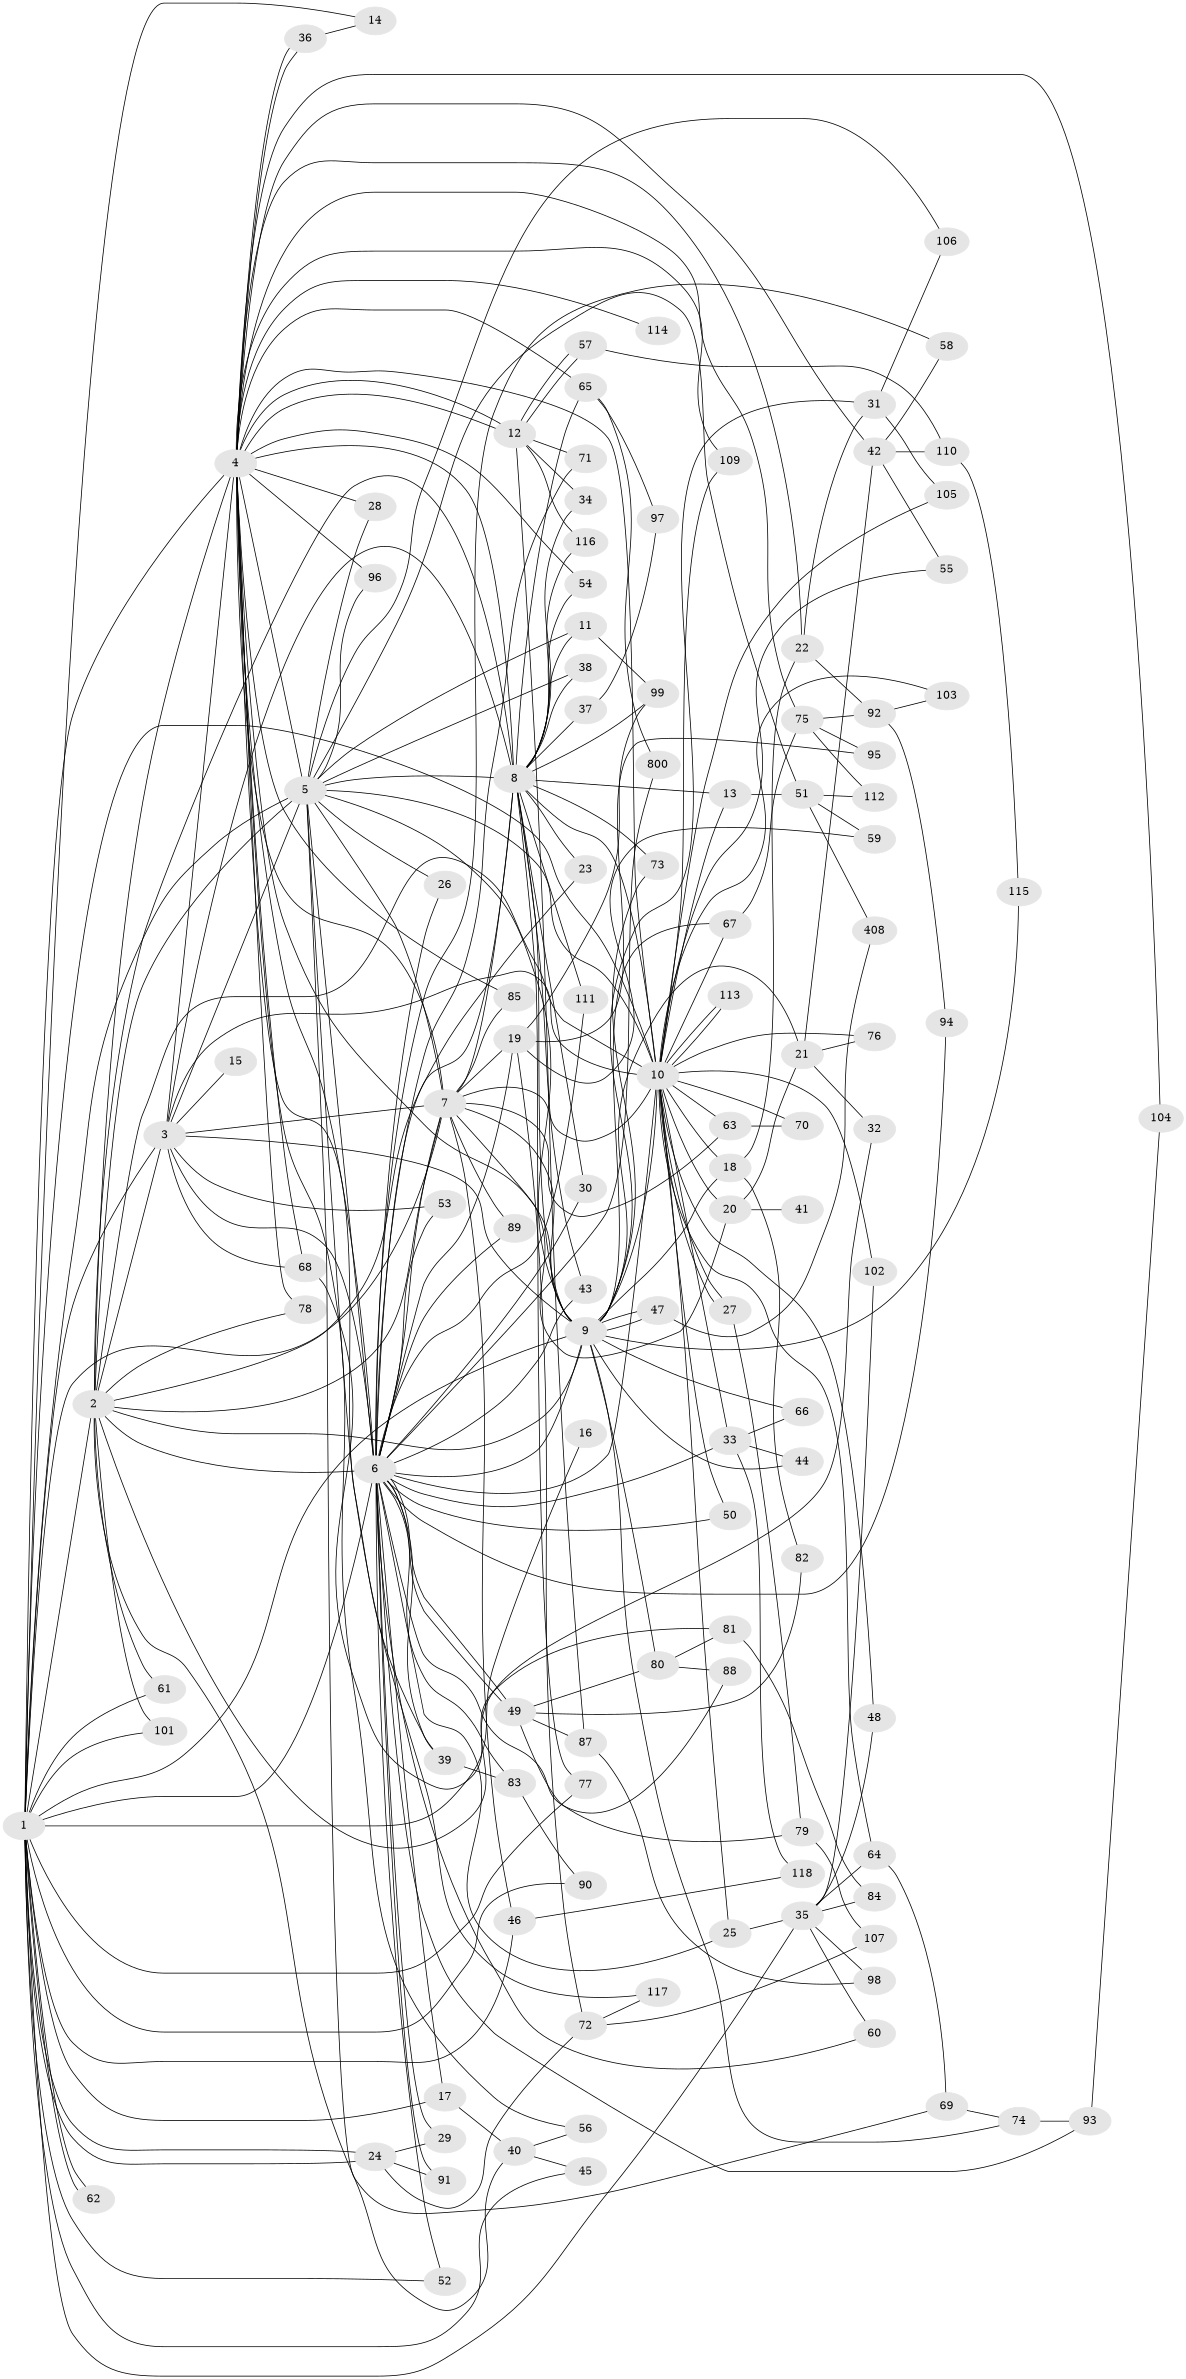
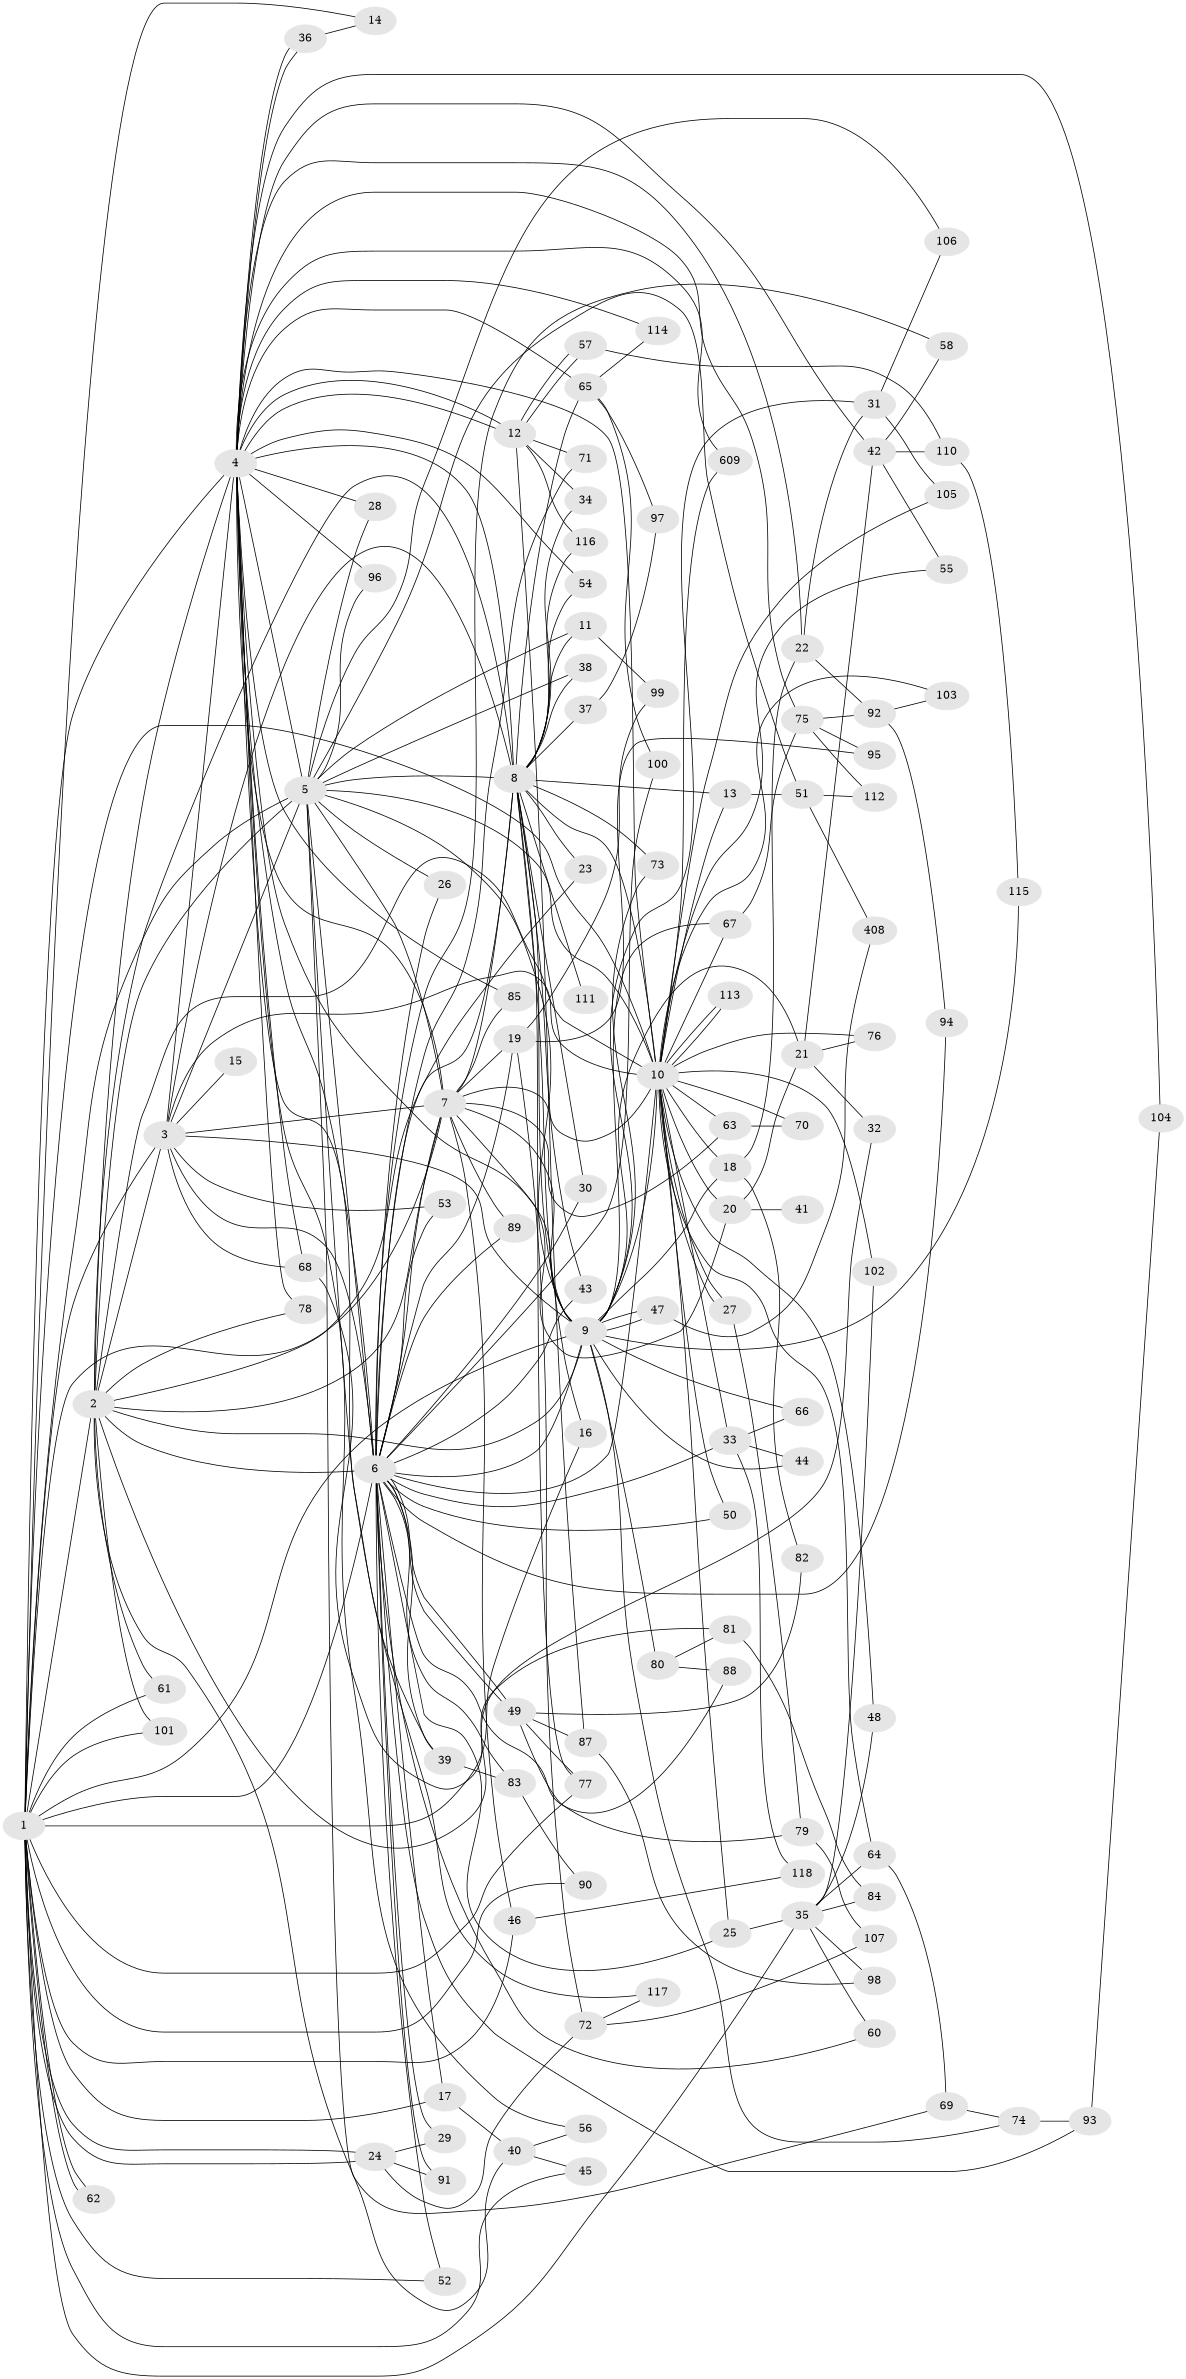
none -> (622, 359)
(730, 461) -> (730, 461)
(590, 741) -> (543, 1107)
(658, 765) -> (658, 765)
(875, 839) -> none
(527, 1260) -> none
(586, 1689) -> (545, 1744)
